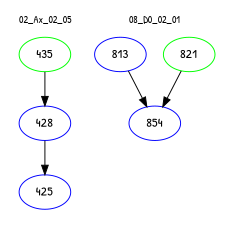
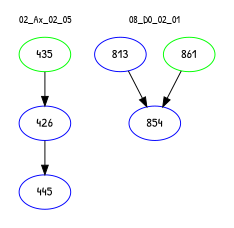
(189, 54) -> (189, 54)
(45, 123) -> (45, 123)
(45, 192) -> (45, 192)
